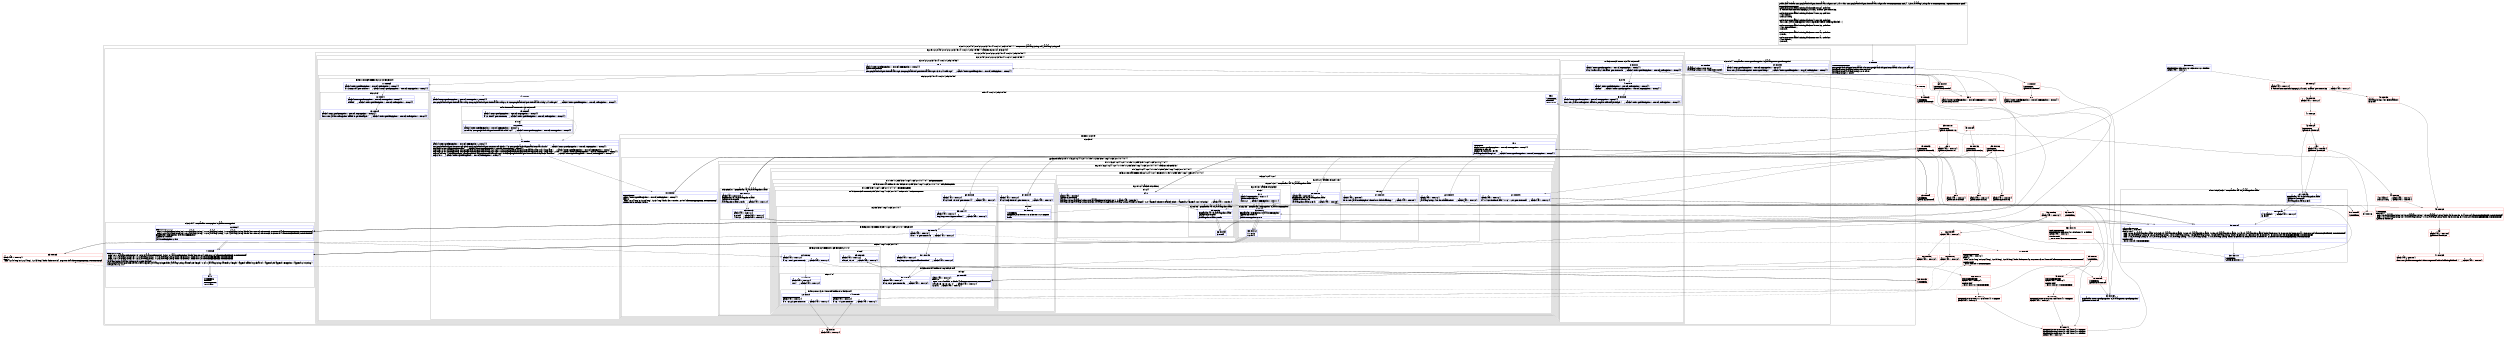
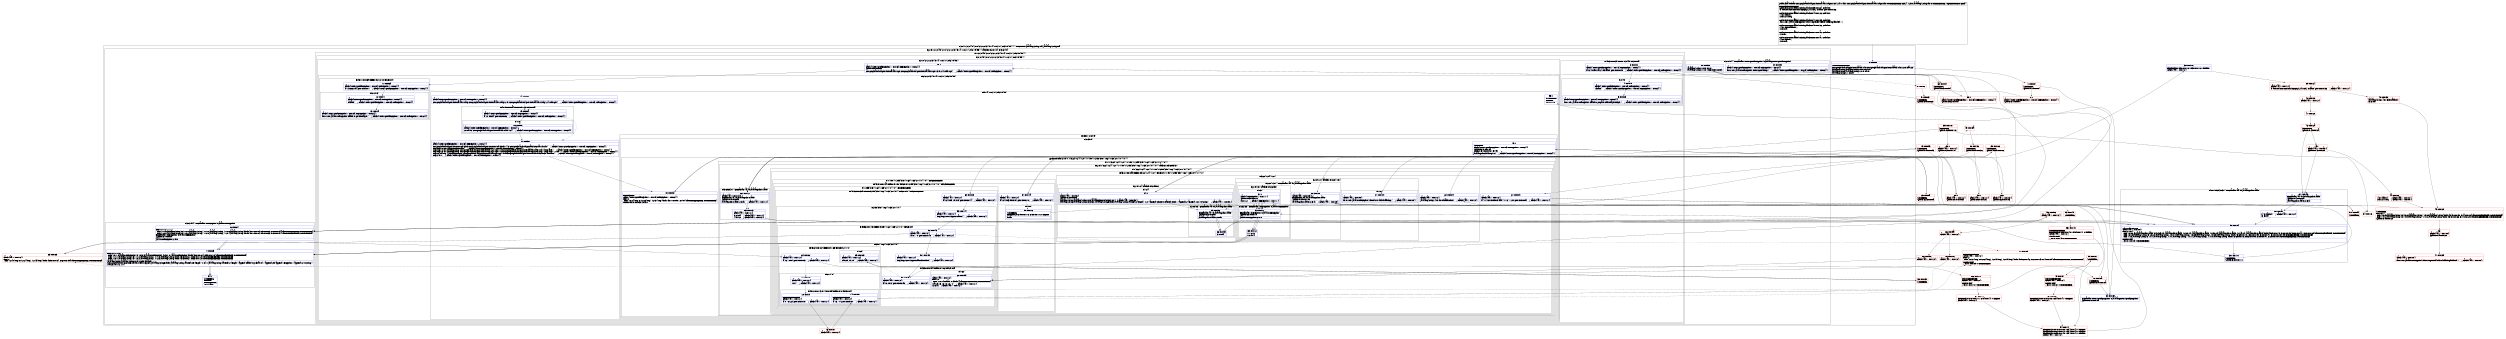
(1551, 99) -> (1551, 99)
(2057, 231) -> (2057, 231)
